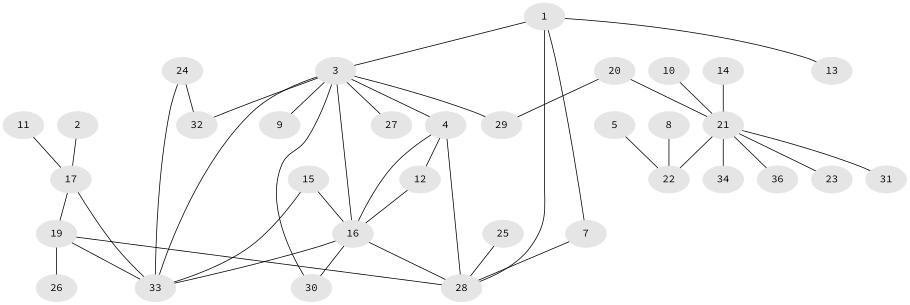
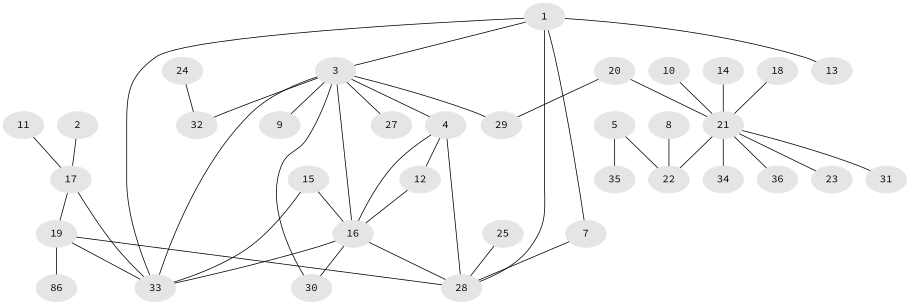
none -> (778, 71)
(160, 179) -> (224, 41)
none -> (615, 179)
(57, 288) -> (57, 288)
